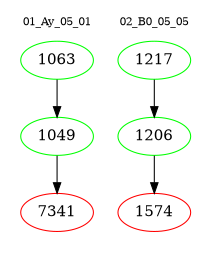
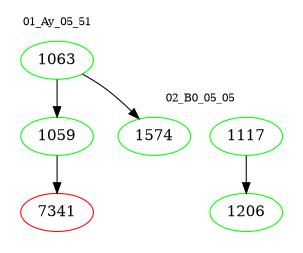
(57, 23) -> (57, 23)
(154, 60) -> (246, 136)
(57, 136) -> (57, 136)
(154, 169) -> (116, 97)
(154, 212) -> (154, 136)
